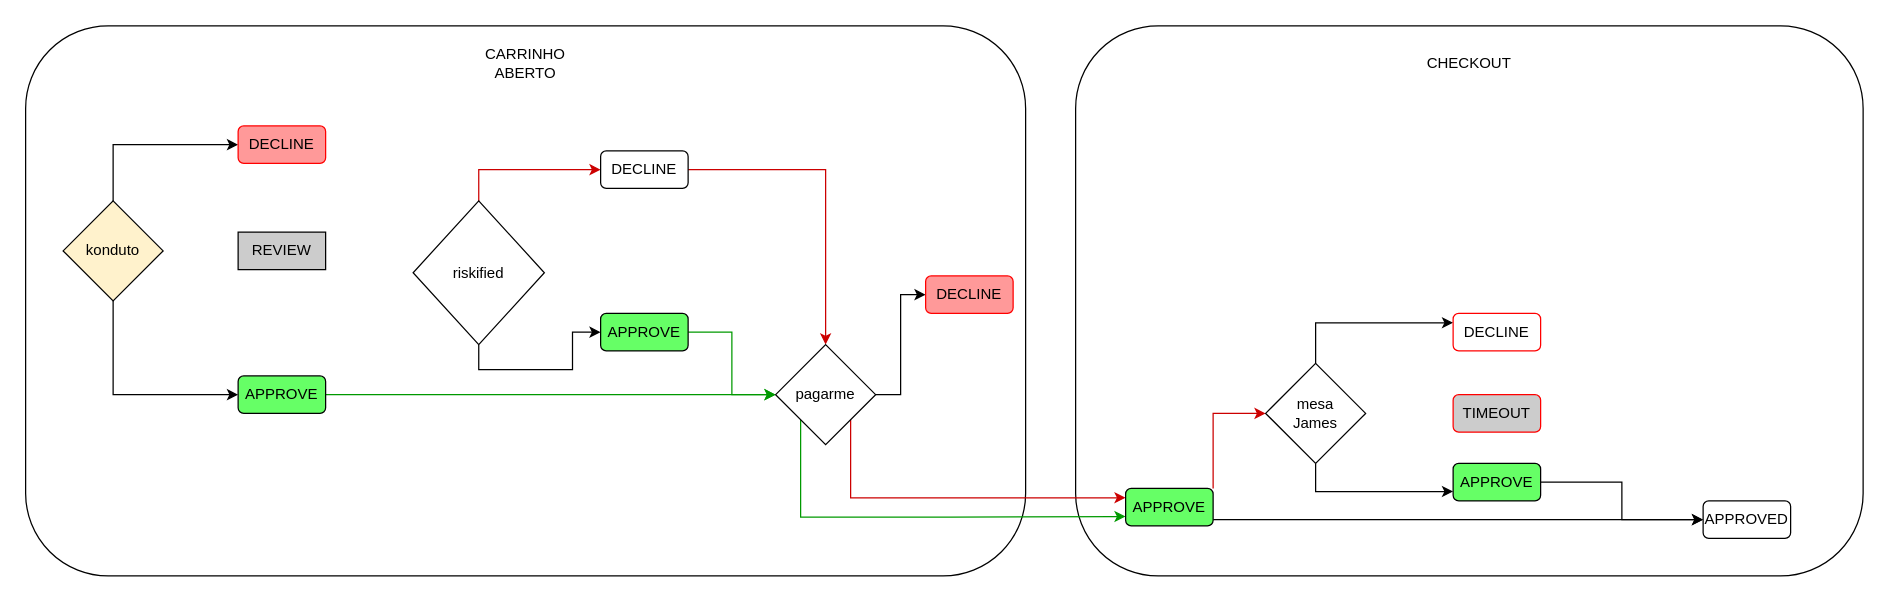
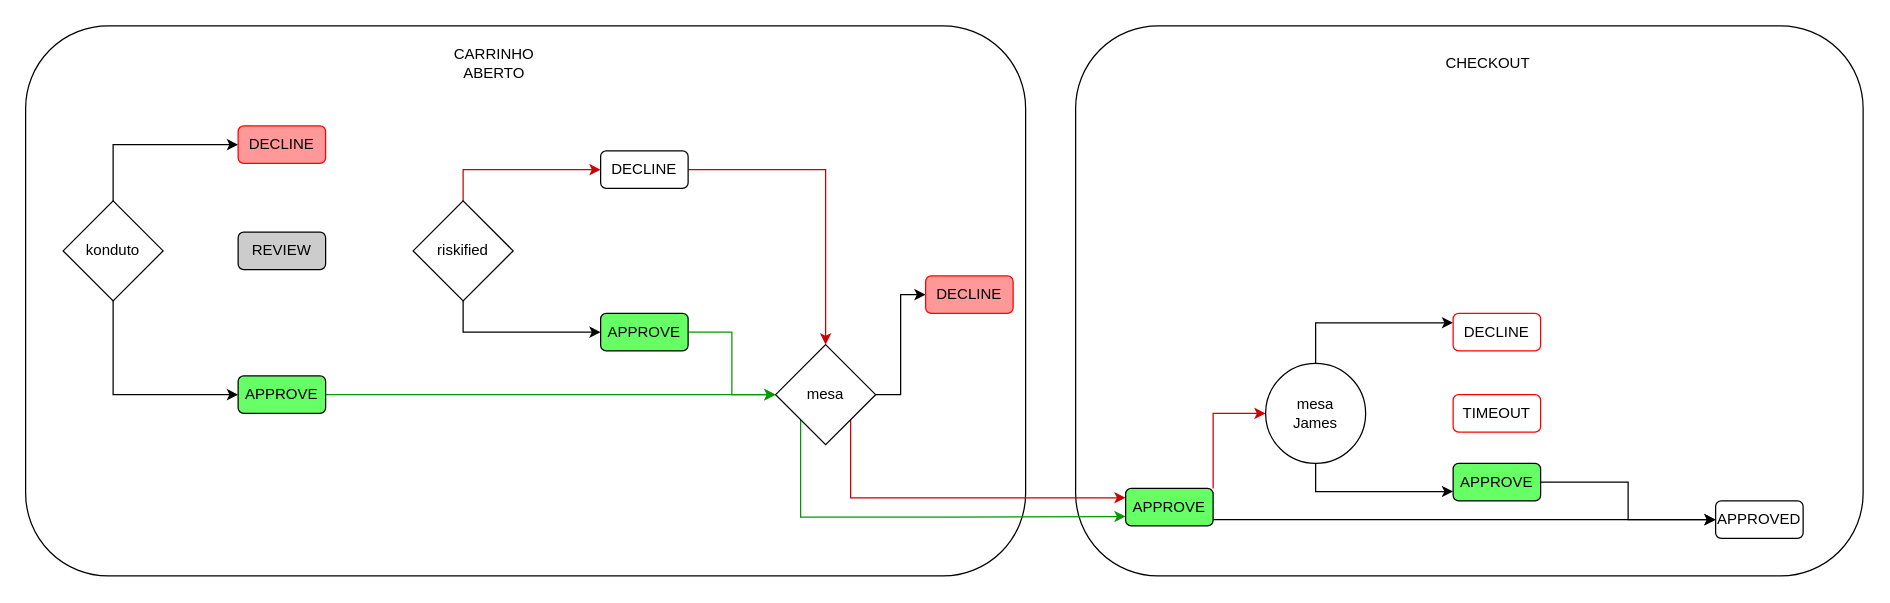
(526, 63) -> (494, 63)
(1469, 63) -> (1488, 63)
(113, 251) -> (113, 251)
(282, 251) -> (282, 251)
(479, 273) -> (463, 251)
(826, 394) -> (826, 394)
(1316, 413) -> (1316, 413)
(1497, 413) -> (1497, 413)
(1747, 519) -> (1759, 519)
